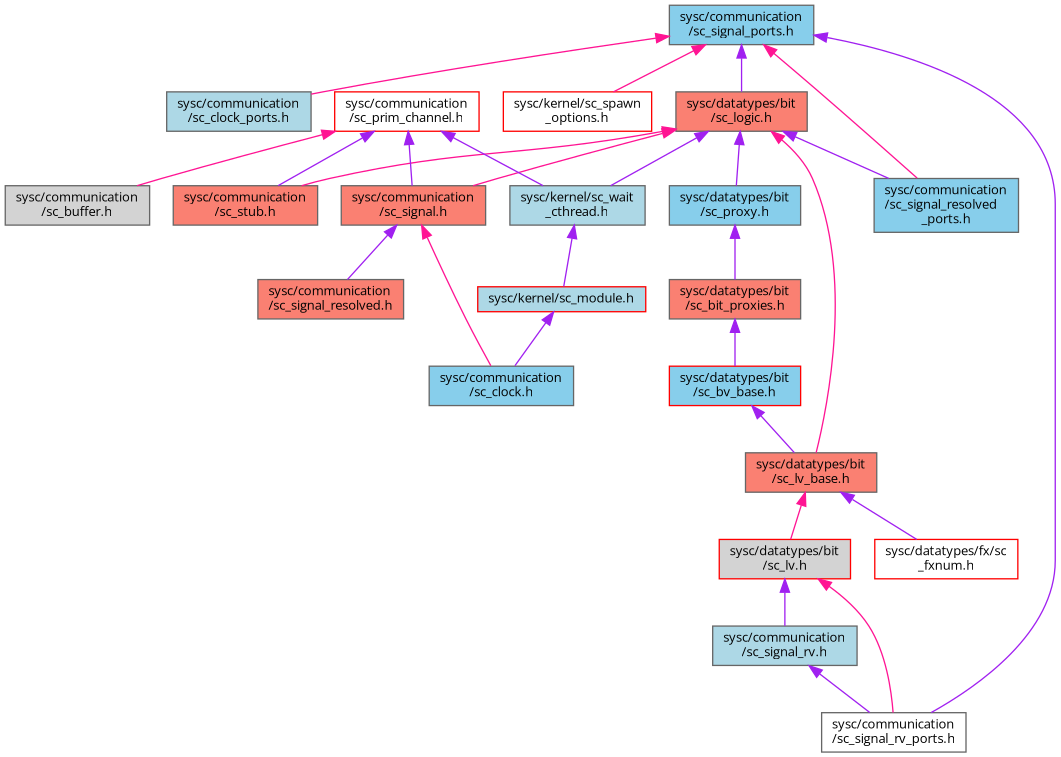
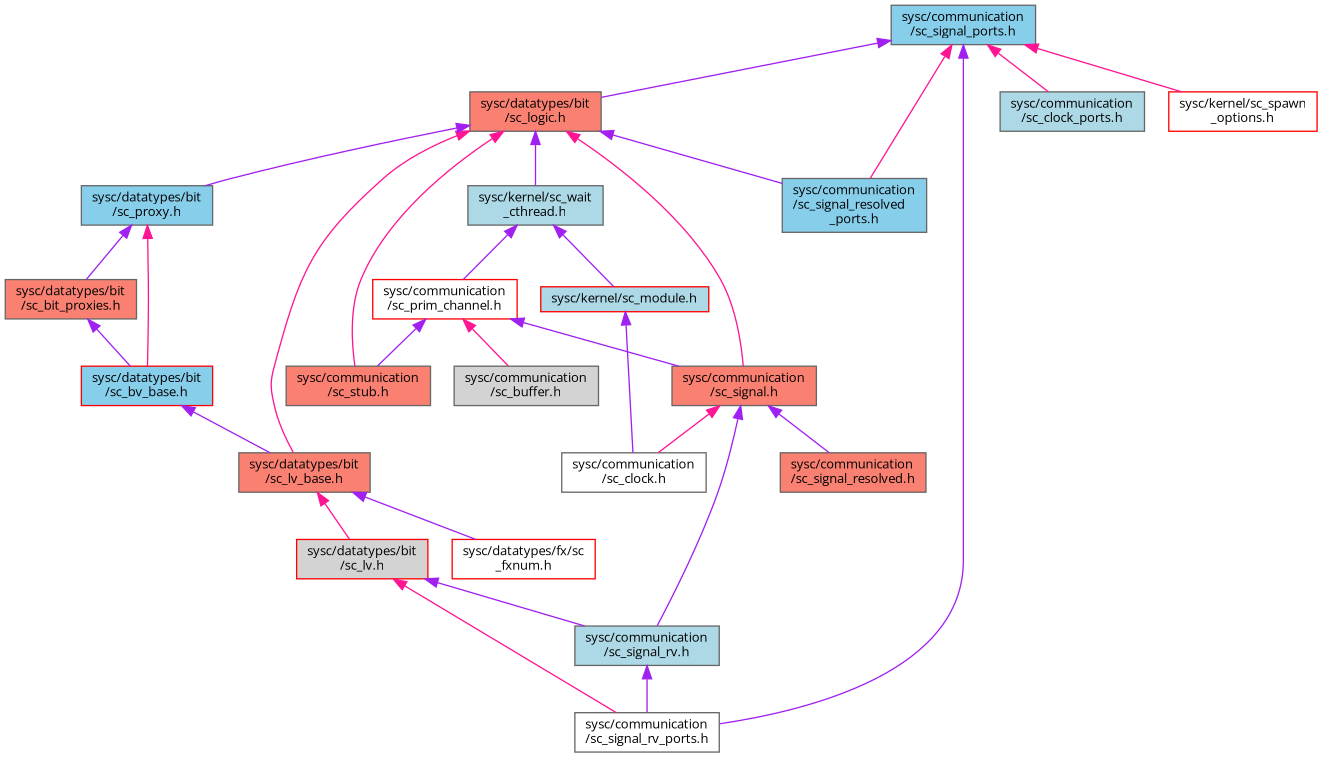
(498, 162) -> (485, 257)
none -> (148, 302)
(501, 386) -> (634, 472)
none -> (705, 525)
